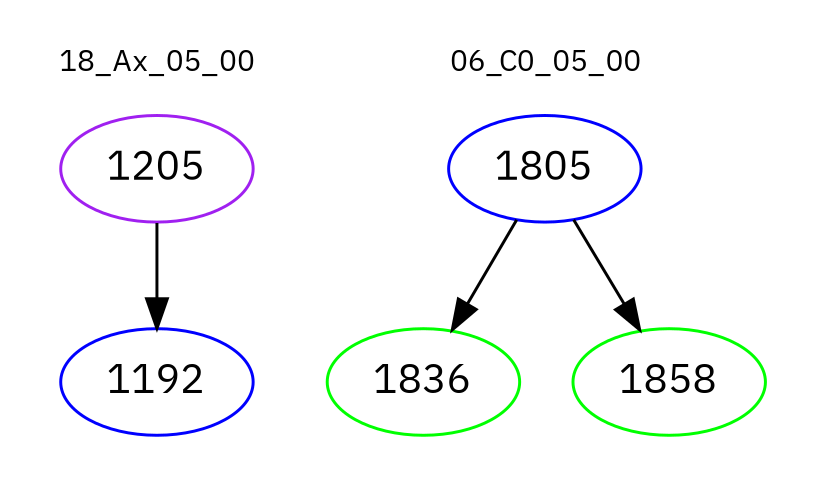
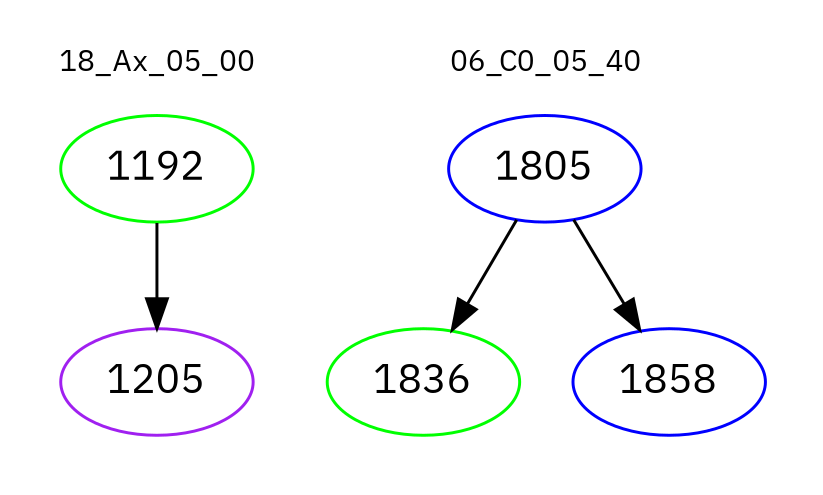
(546, 64) -> (546, 64)
(157, 261) -> (157, 261)
(157, 382) -> (157, 169)
(669, 382) -> (669, 382)
